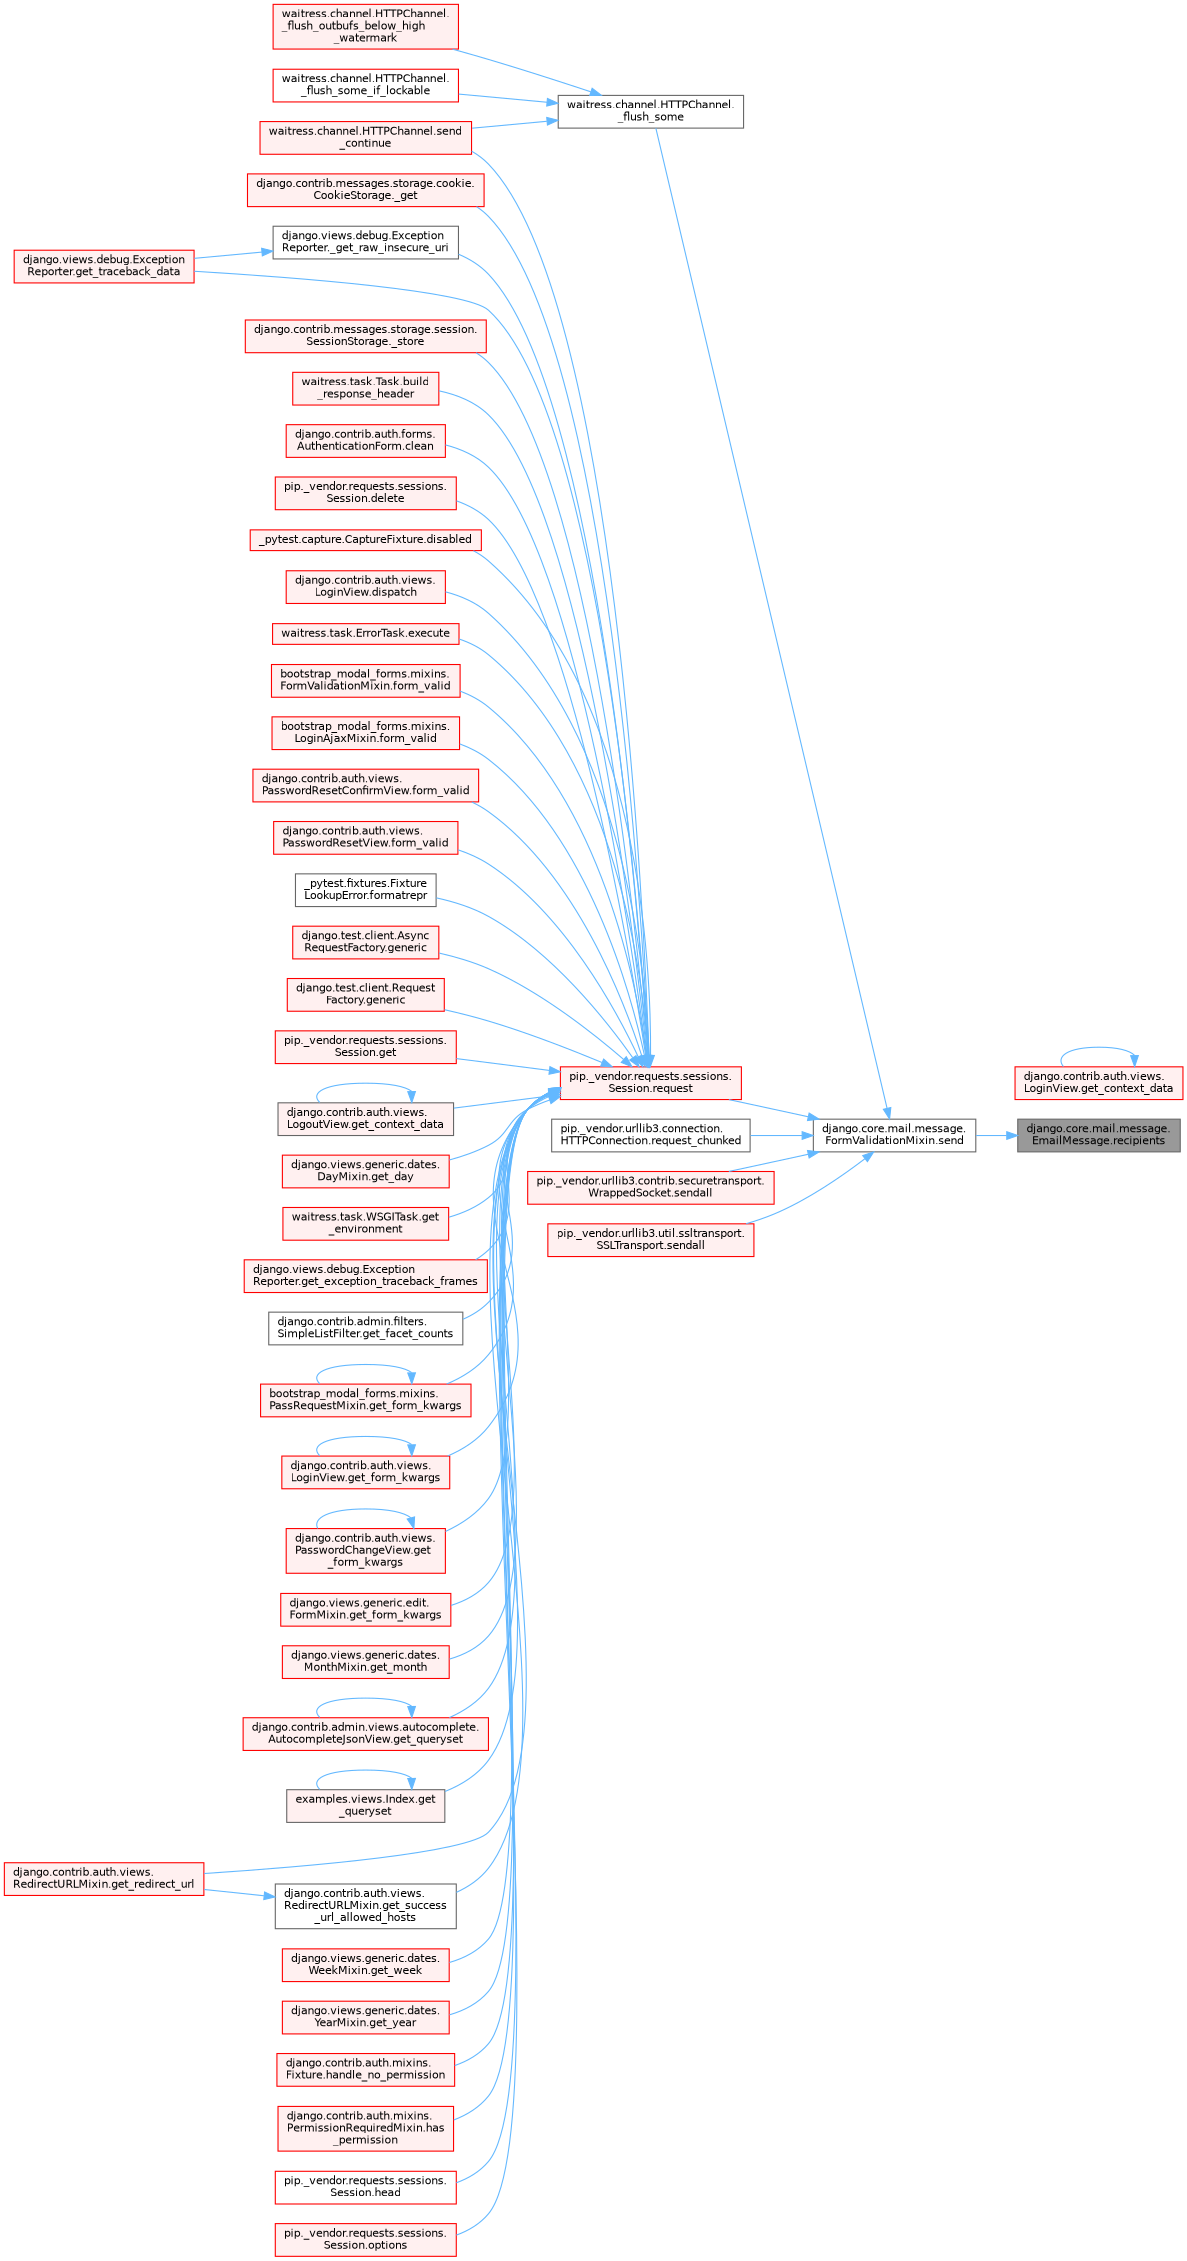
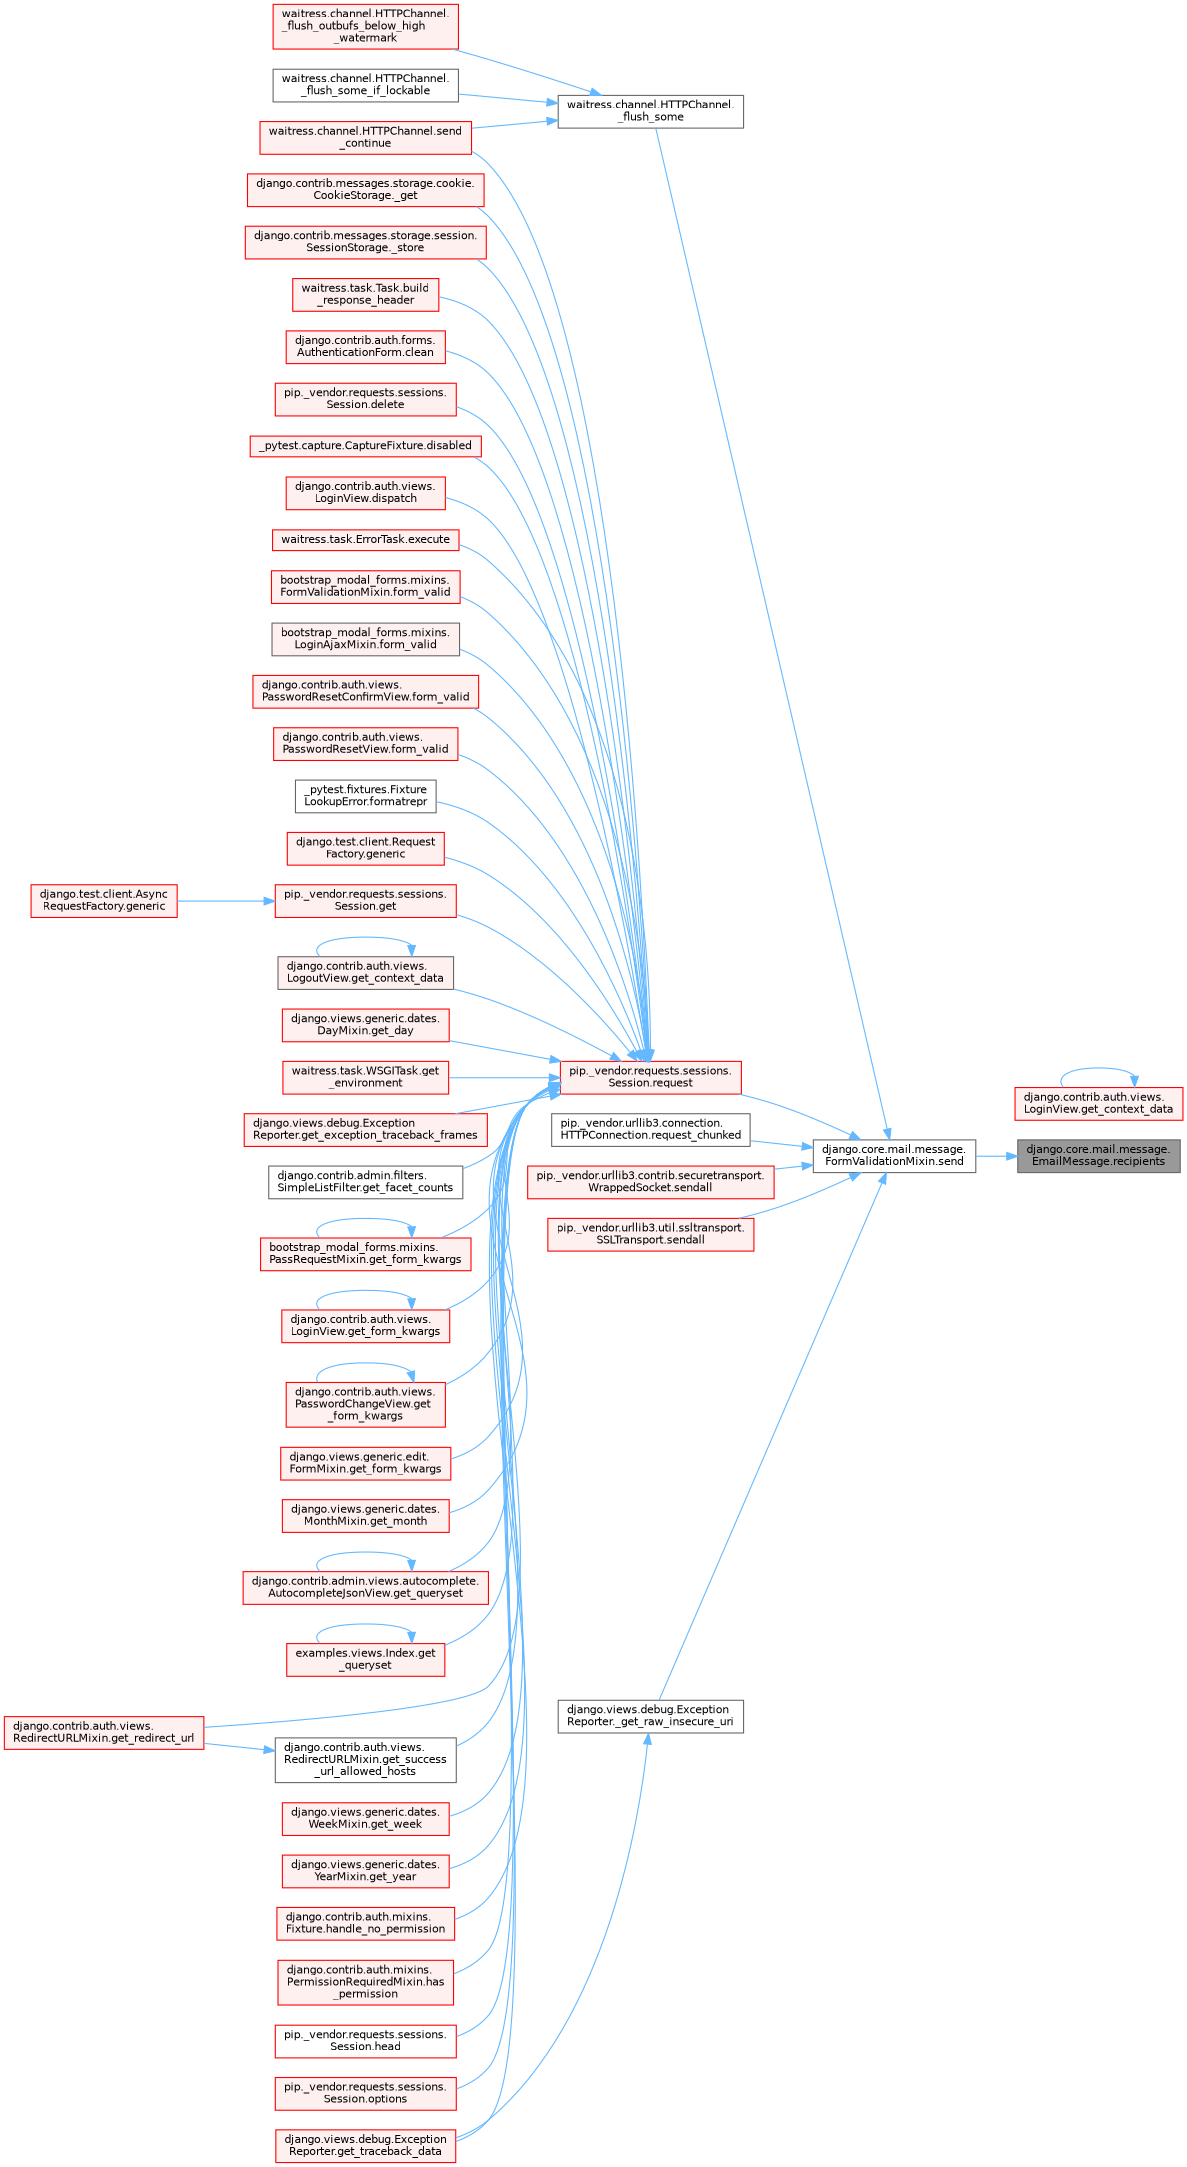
(366, 86) -> (366, 86)
(560, 432) -> (771, 1441)
(366, 733) -> (366, 639)
(537, 995) -> (221, 901)
(366, 1806) -> (366, 1660)
